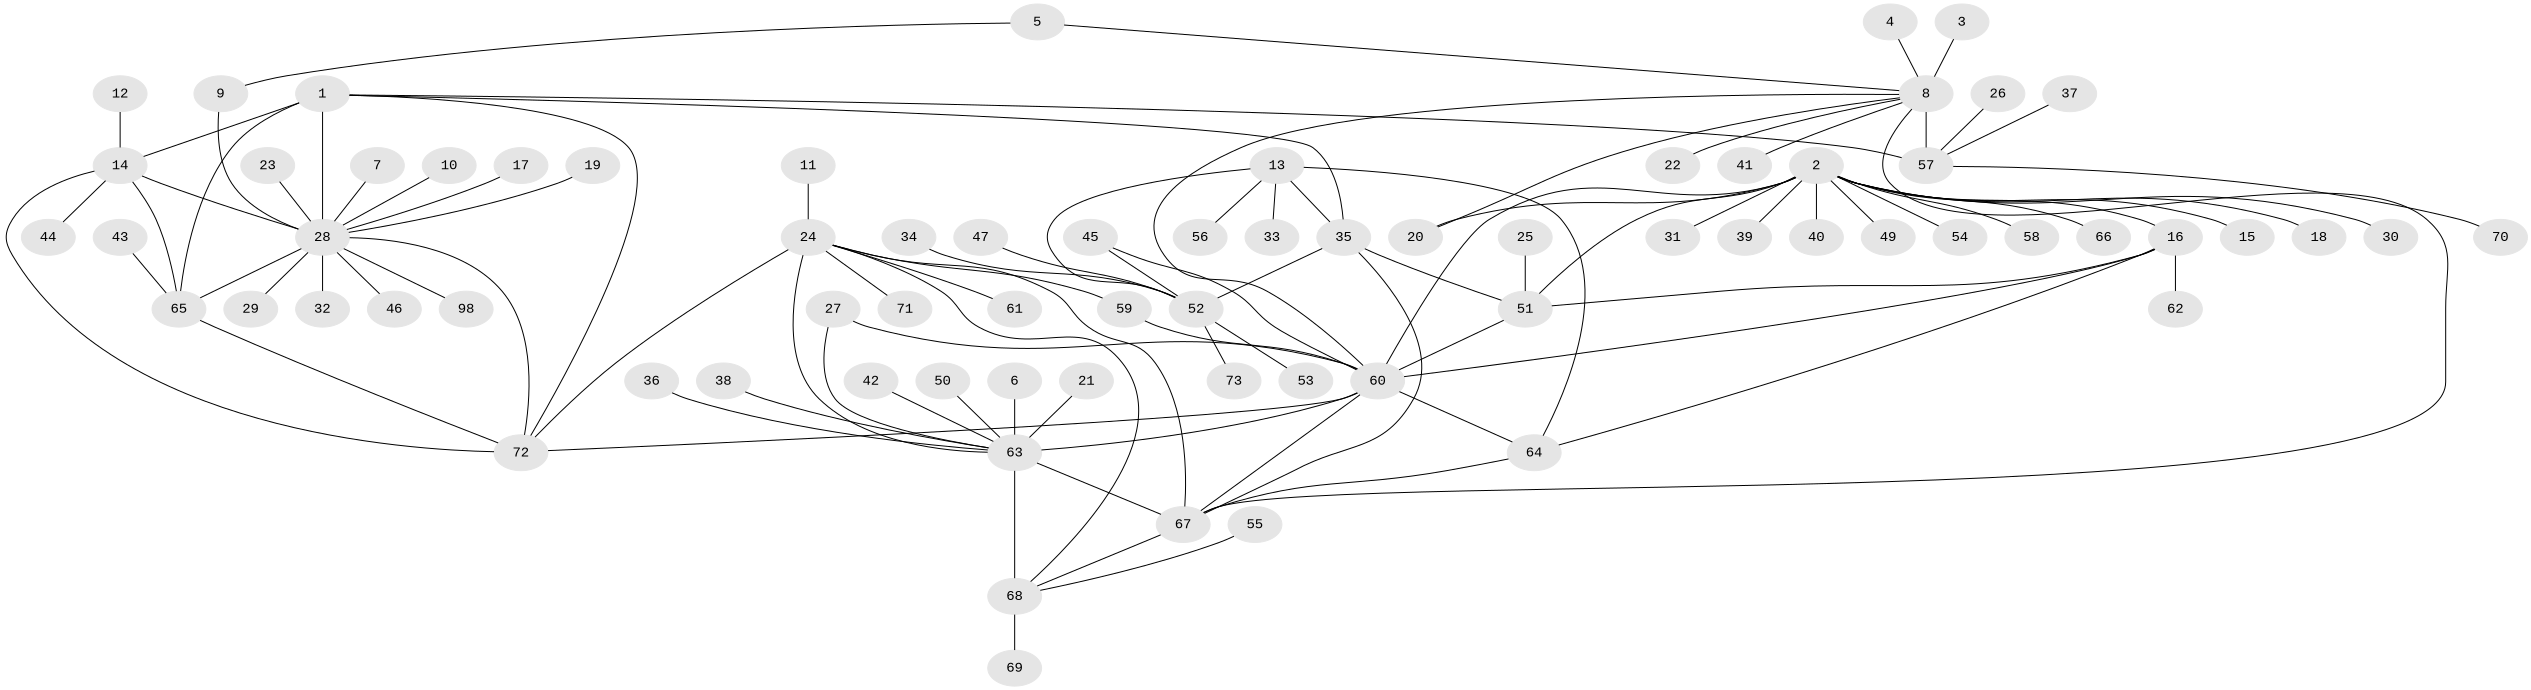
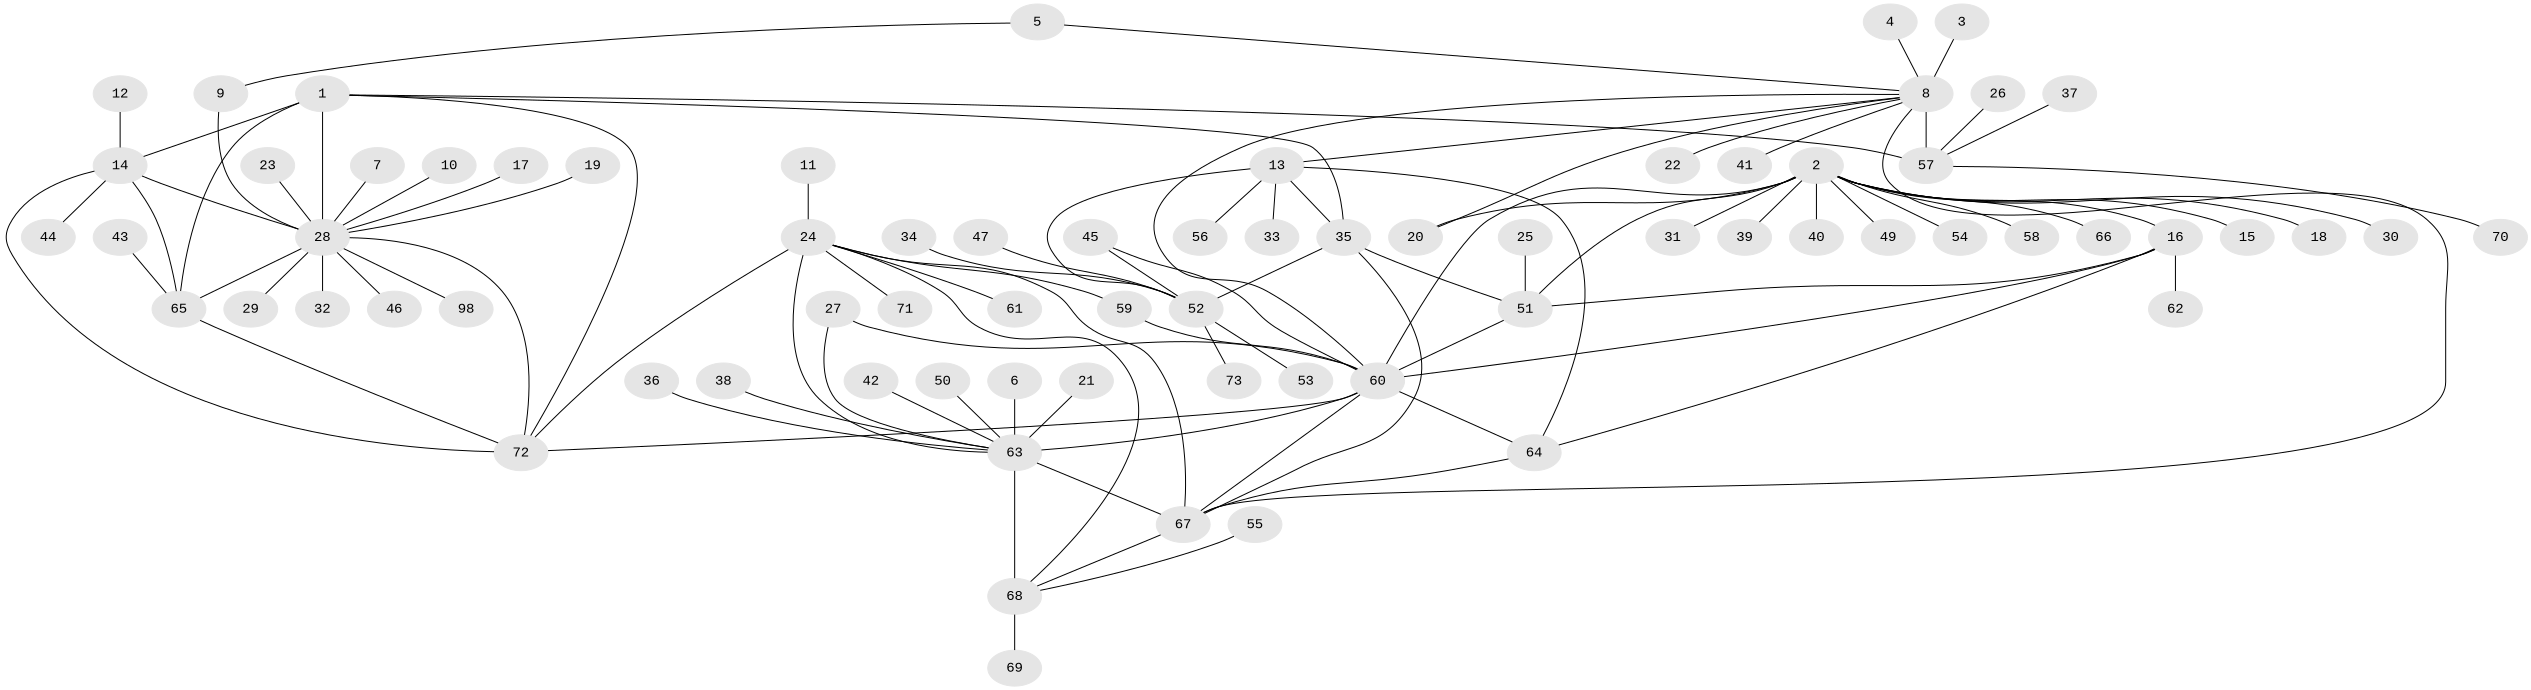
none -> (1572, 133)
